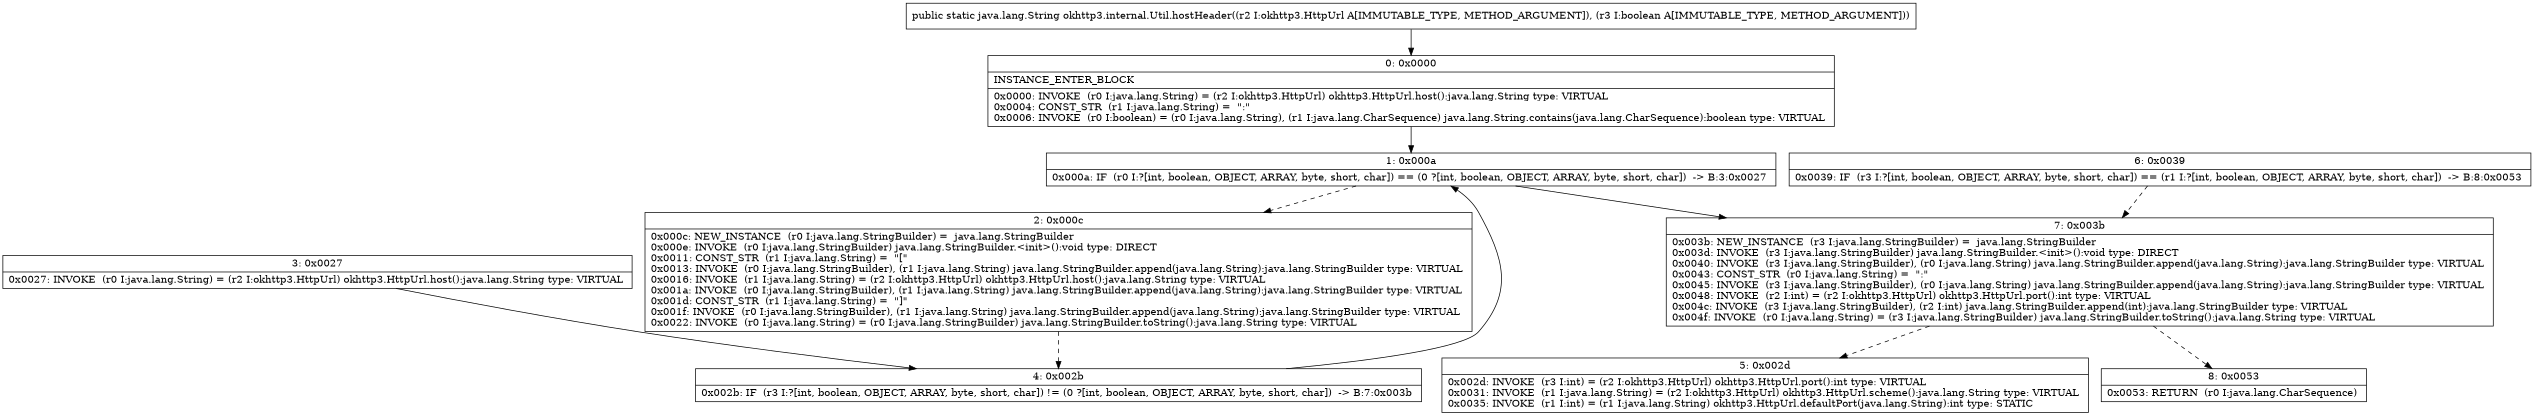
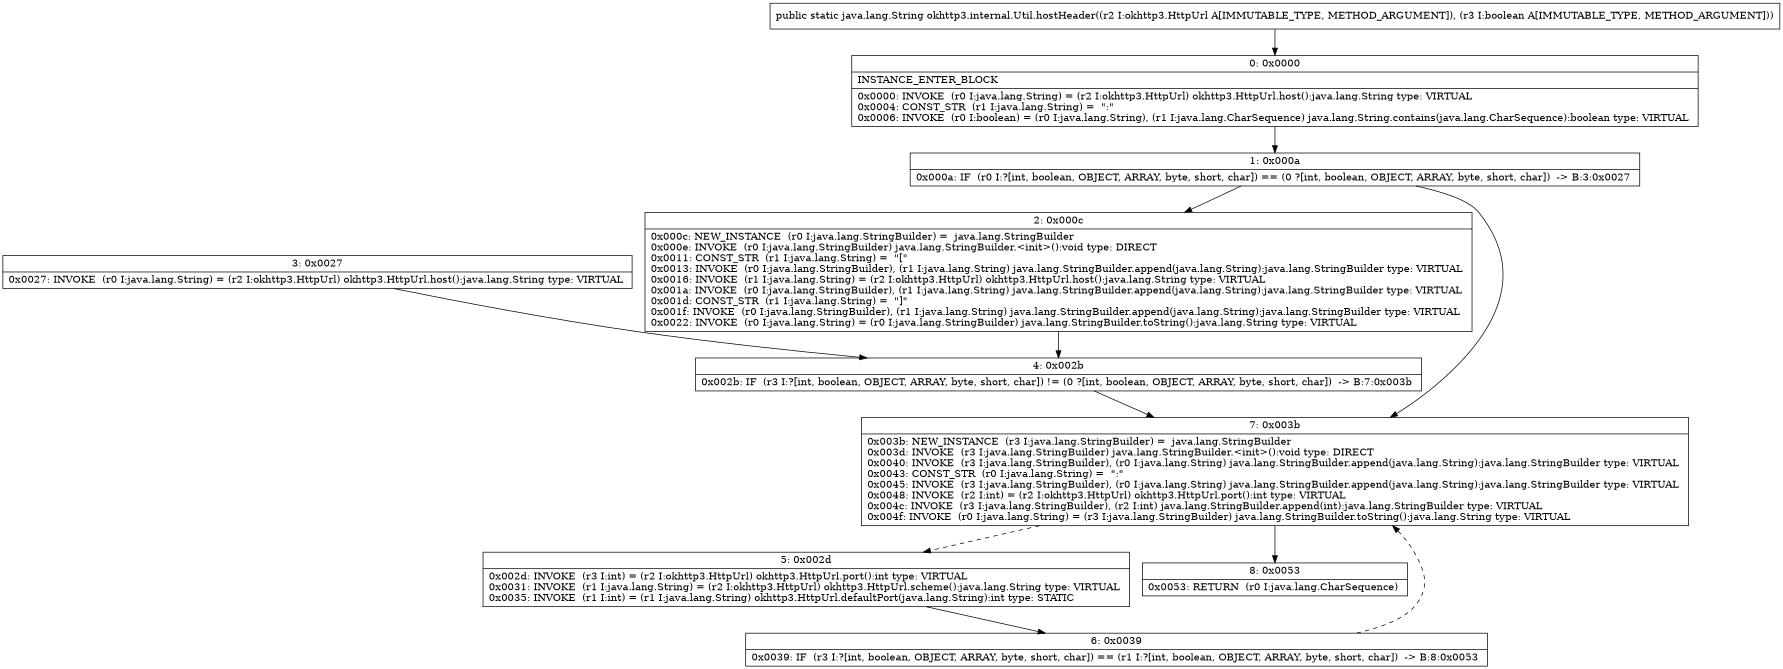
(1313, 198) -> (1216, 198)
(1463, 340) -> (1121, 403)
(2180, 345) -> (1275, 541)
(1059, 346) -> (1059, 341)
none -> (982, 619)
